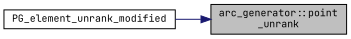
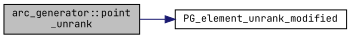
(188, 19) -> (152, 19)
